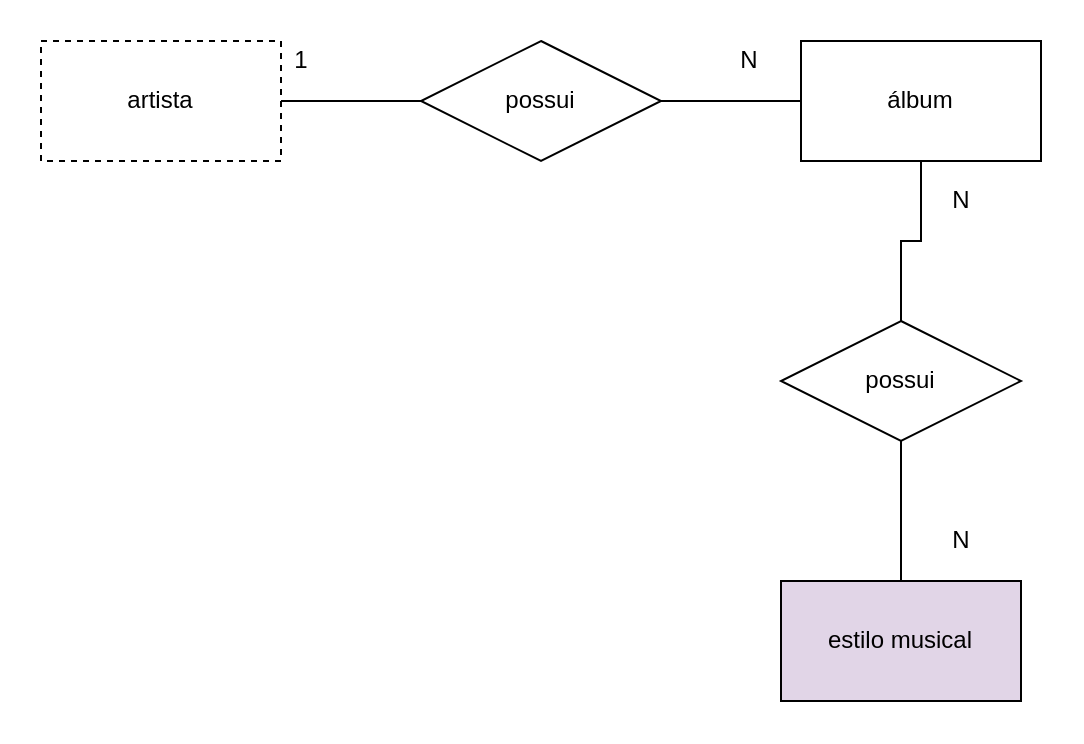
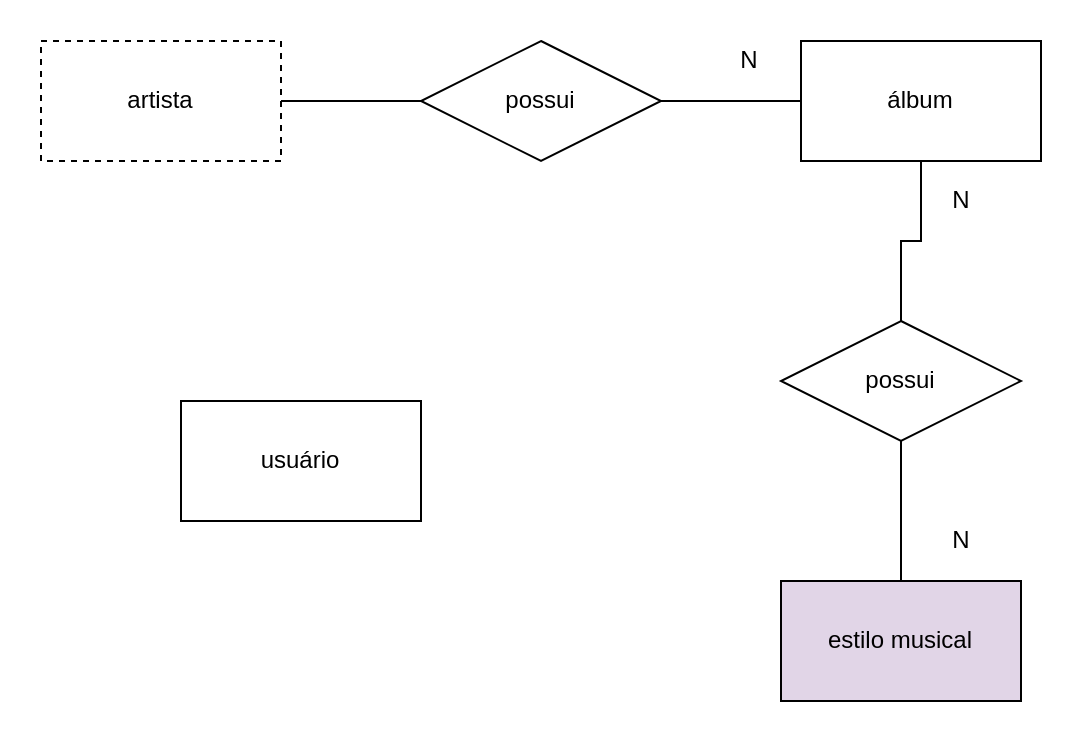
(301, 61) -> none
none -> (301, 461)
